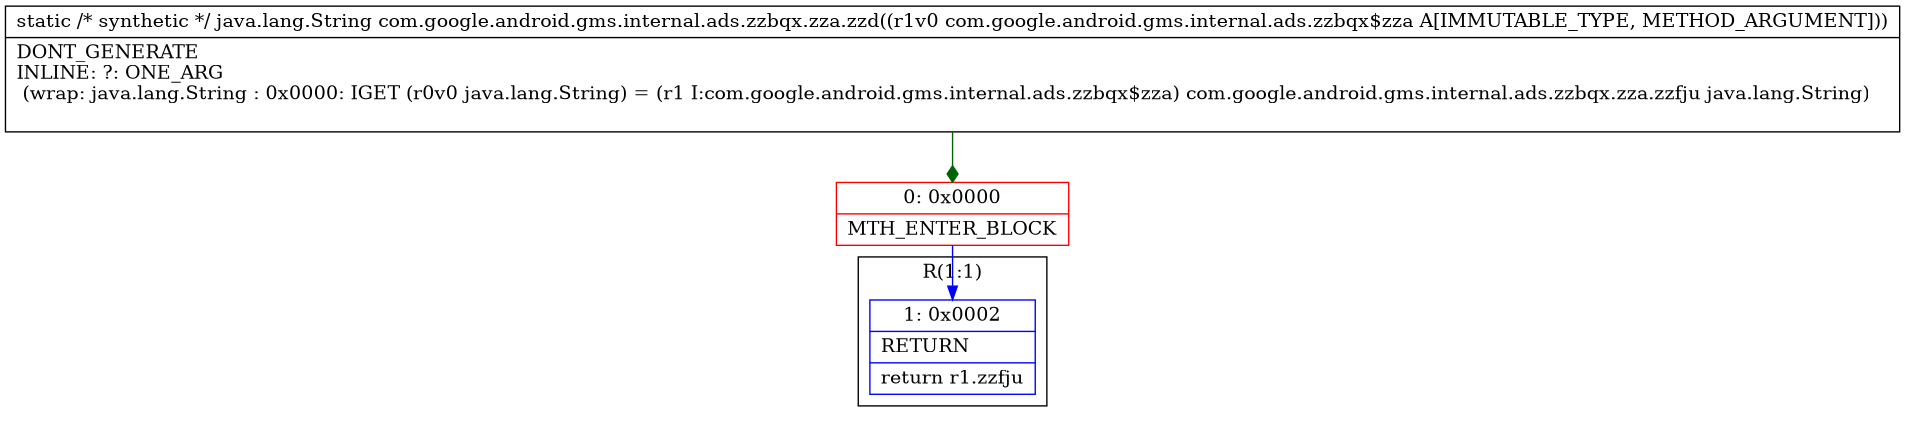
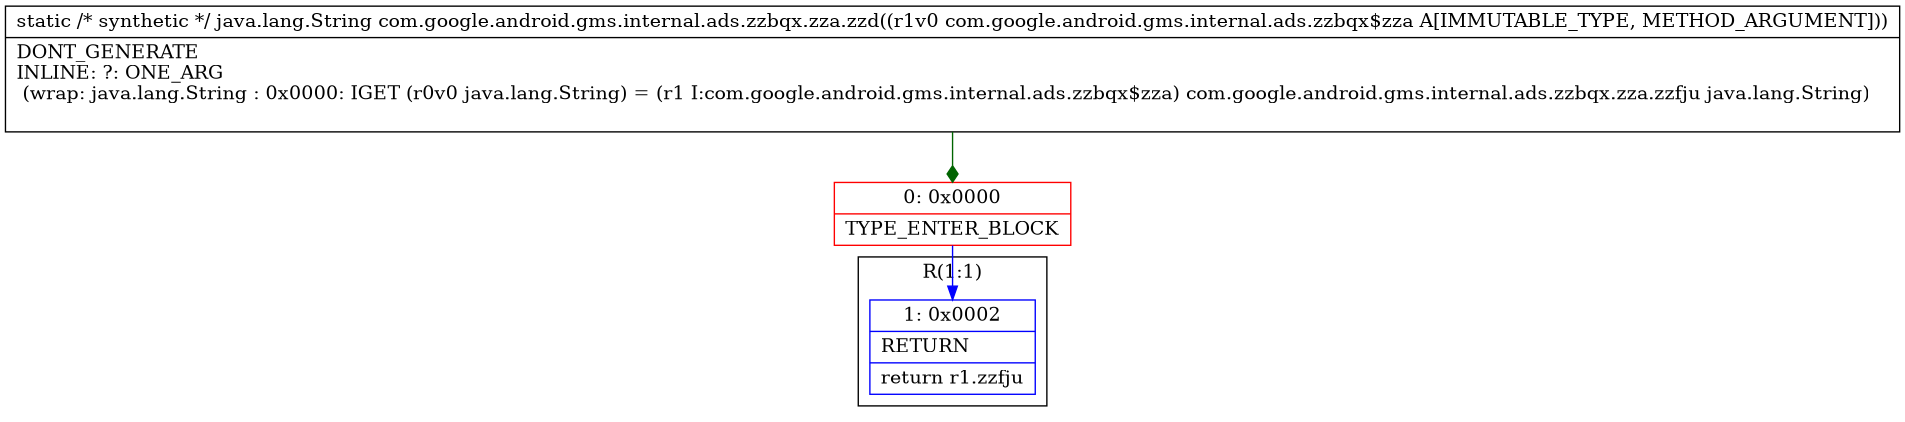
(953, 229) -> (953, 229)
